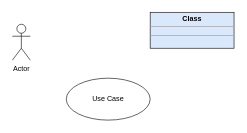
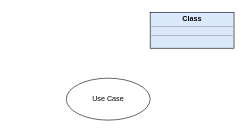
(21, 42) -> none
